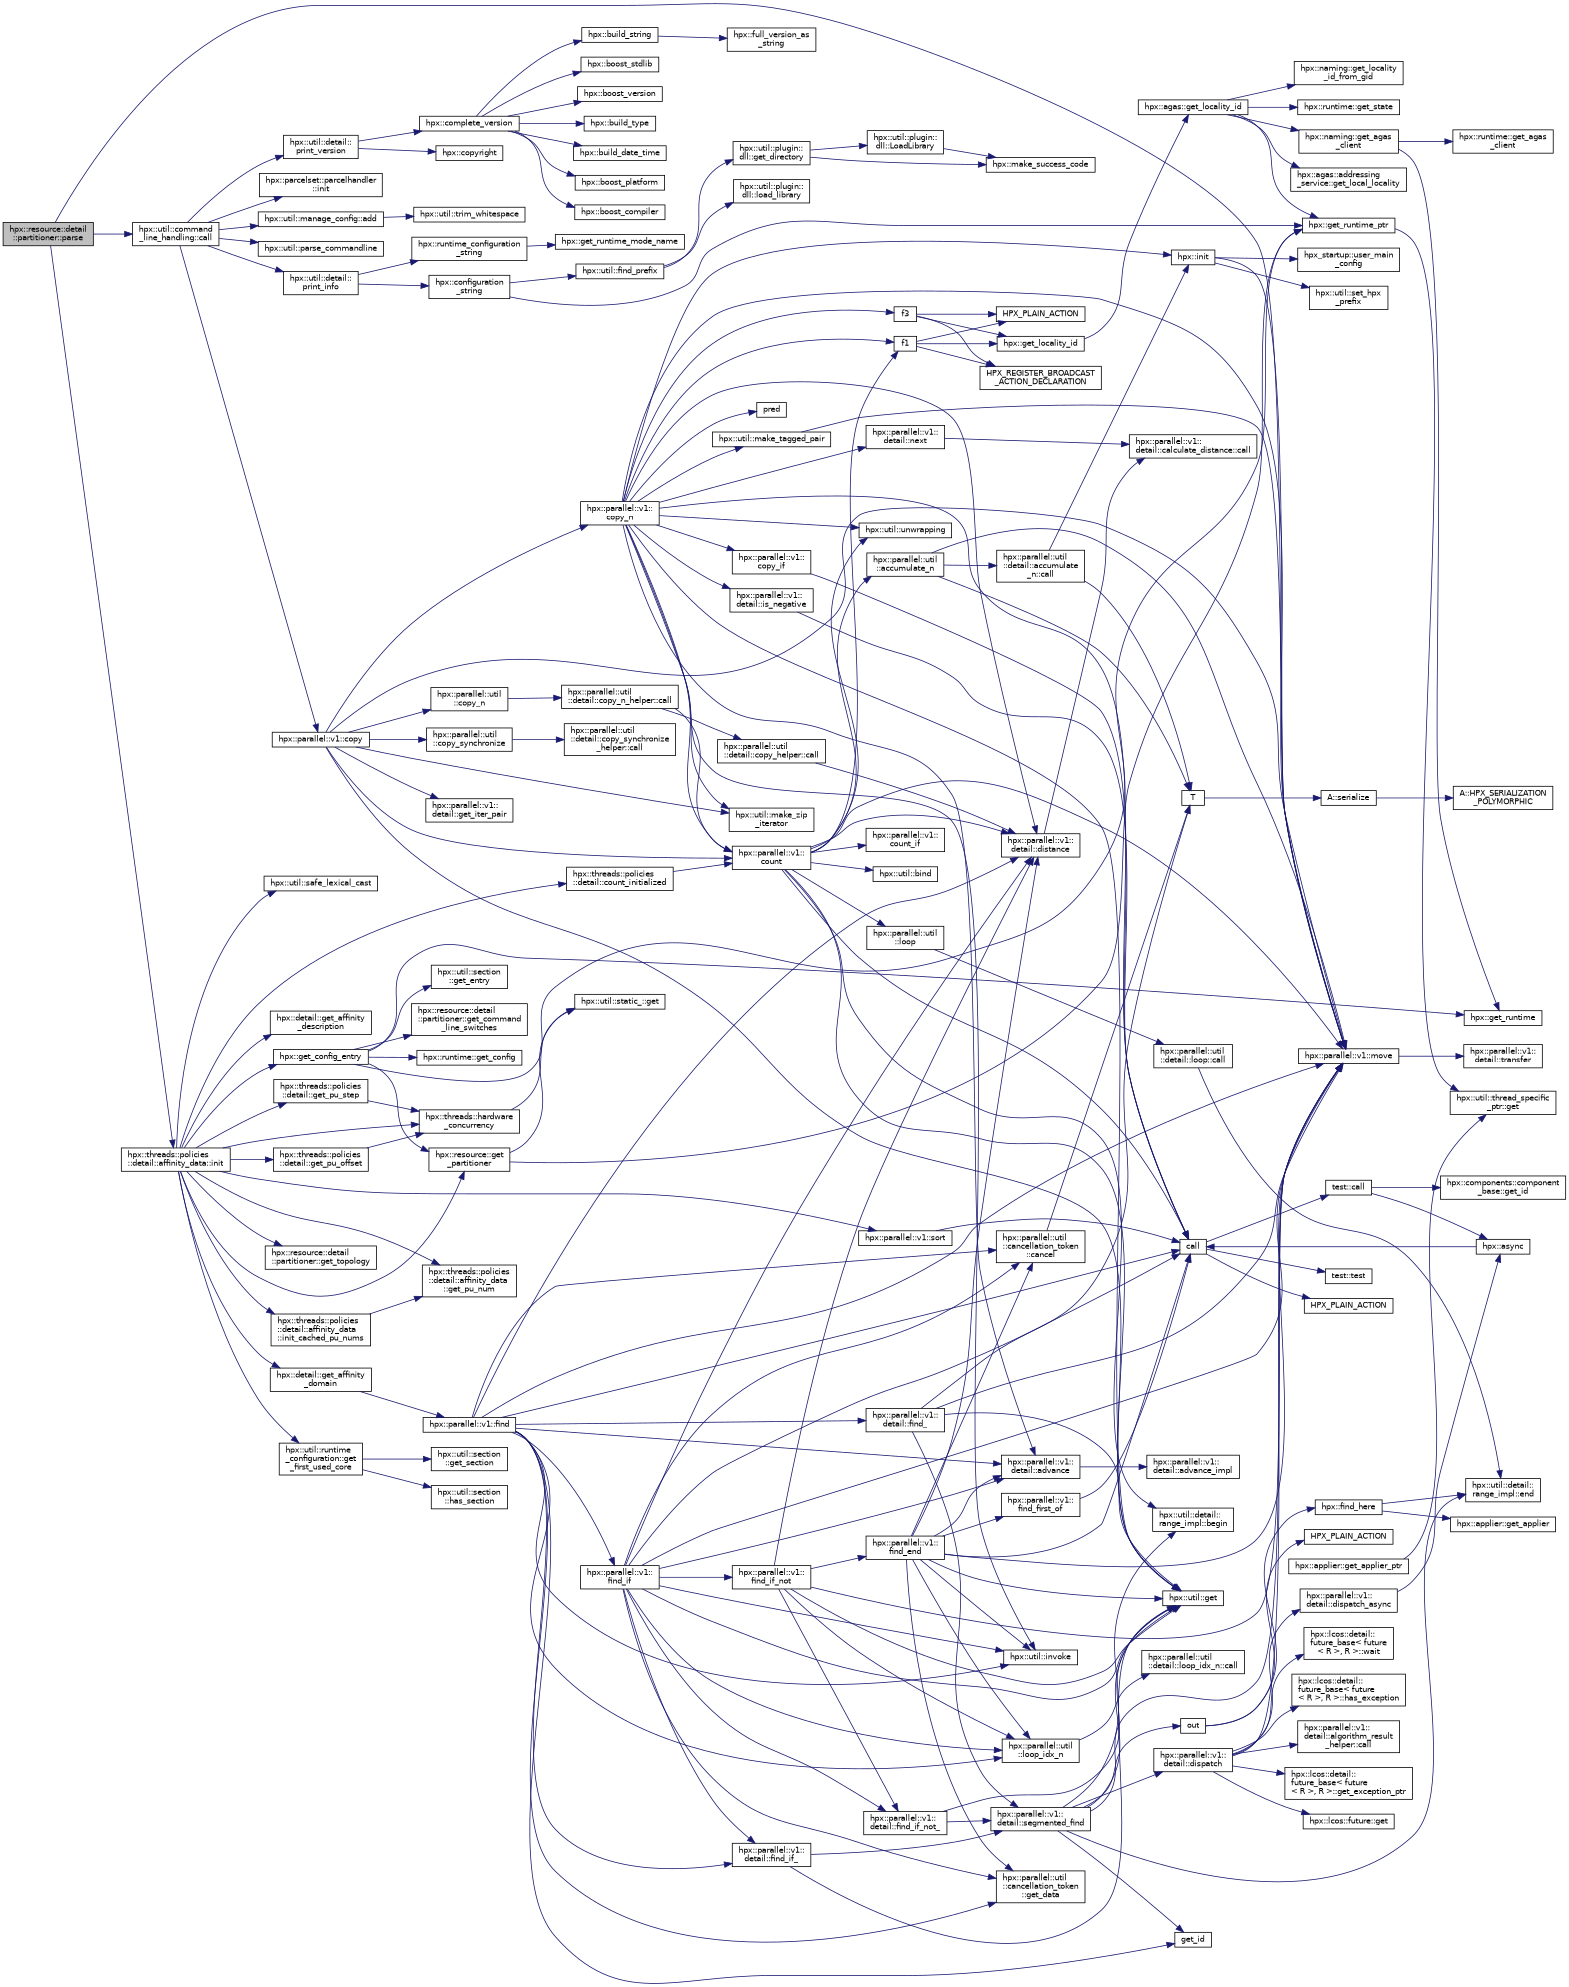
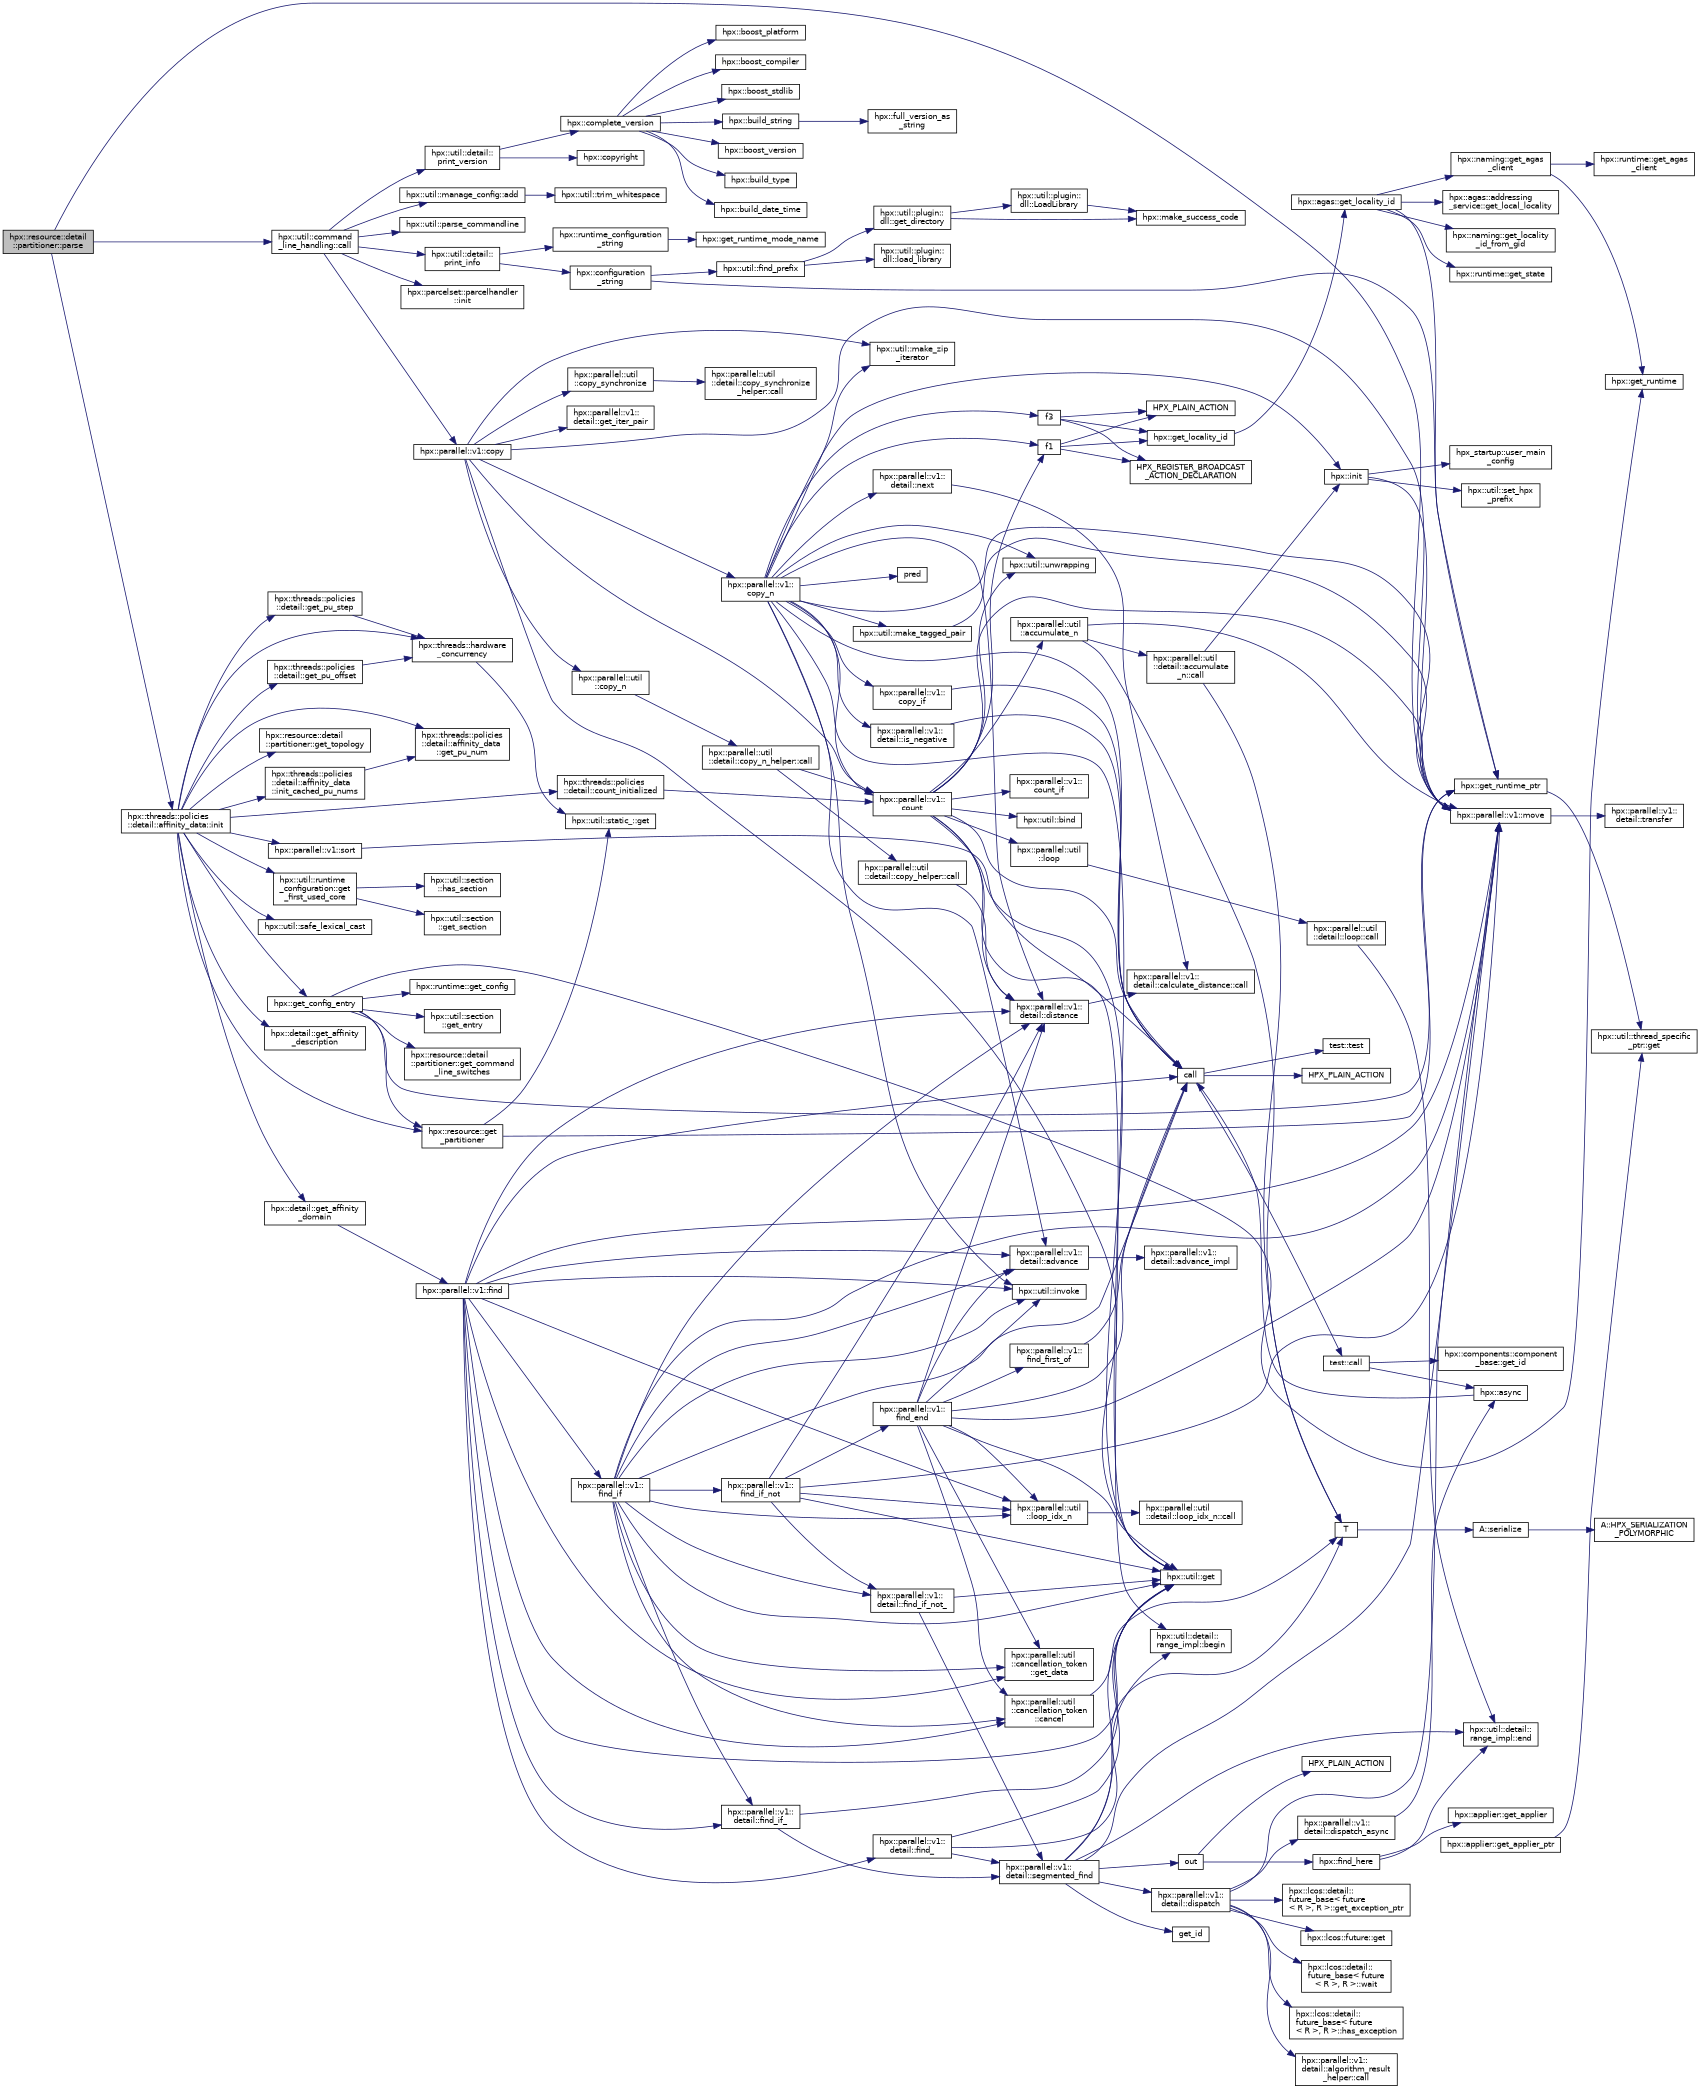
(1204, 1315) -> none
(597, 1970) -> (690, 1756)
